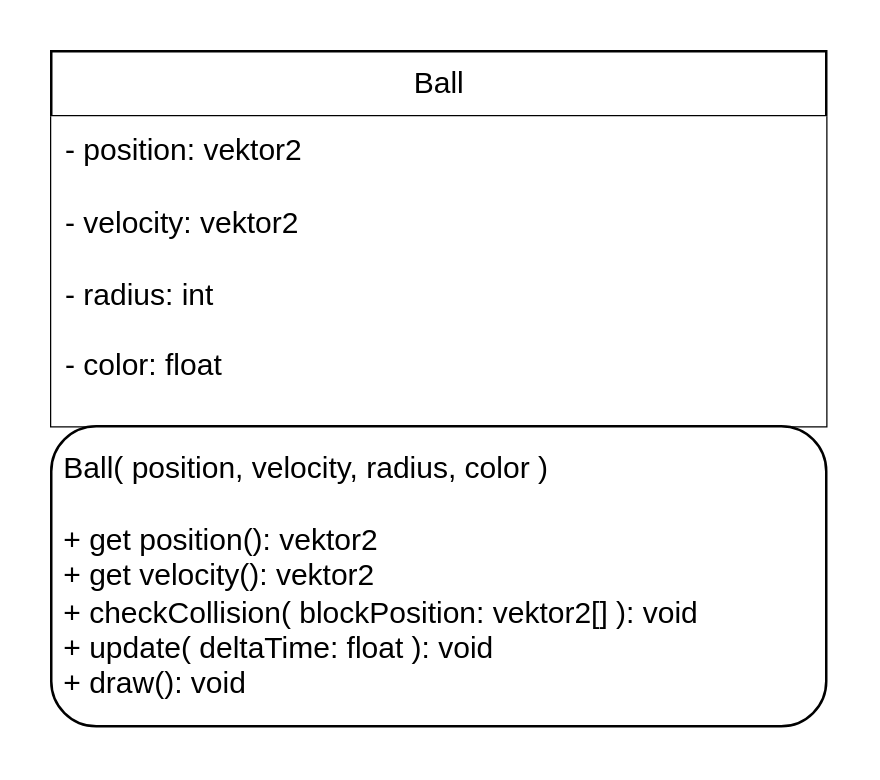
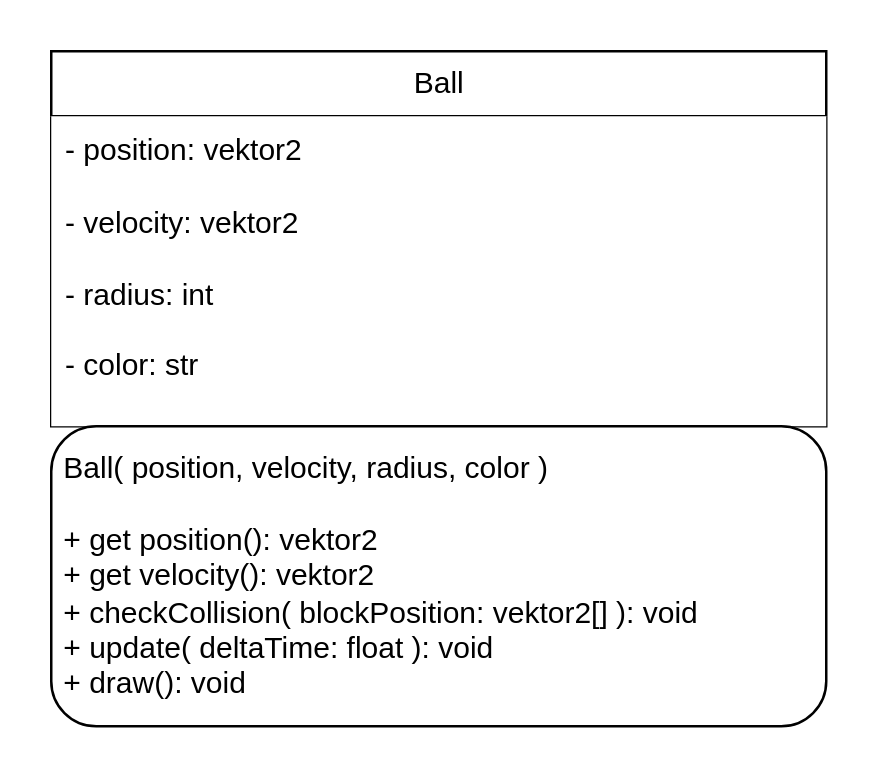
(206, 206) -> (206, 206)
